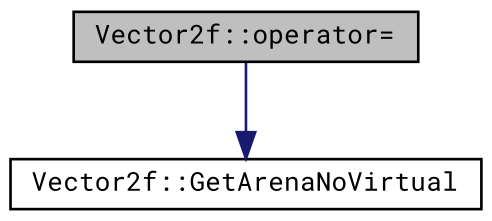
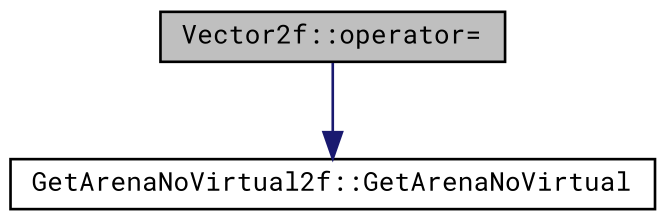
(246, 184) -> (333, 184)
